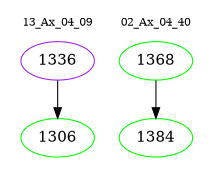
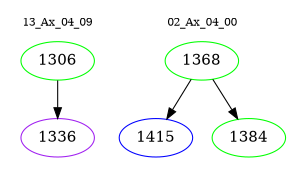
(156, 23) -> (202, 23)
(58, 94) -> (58, 94)
none -> (156, 138)
